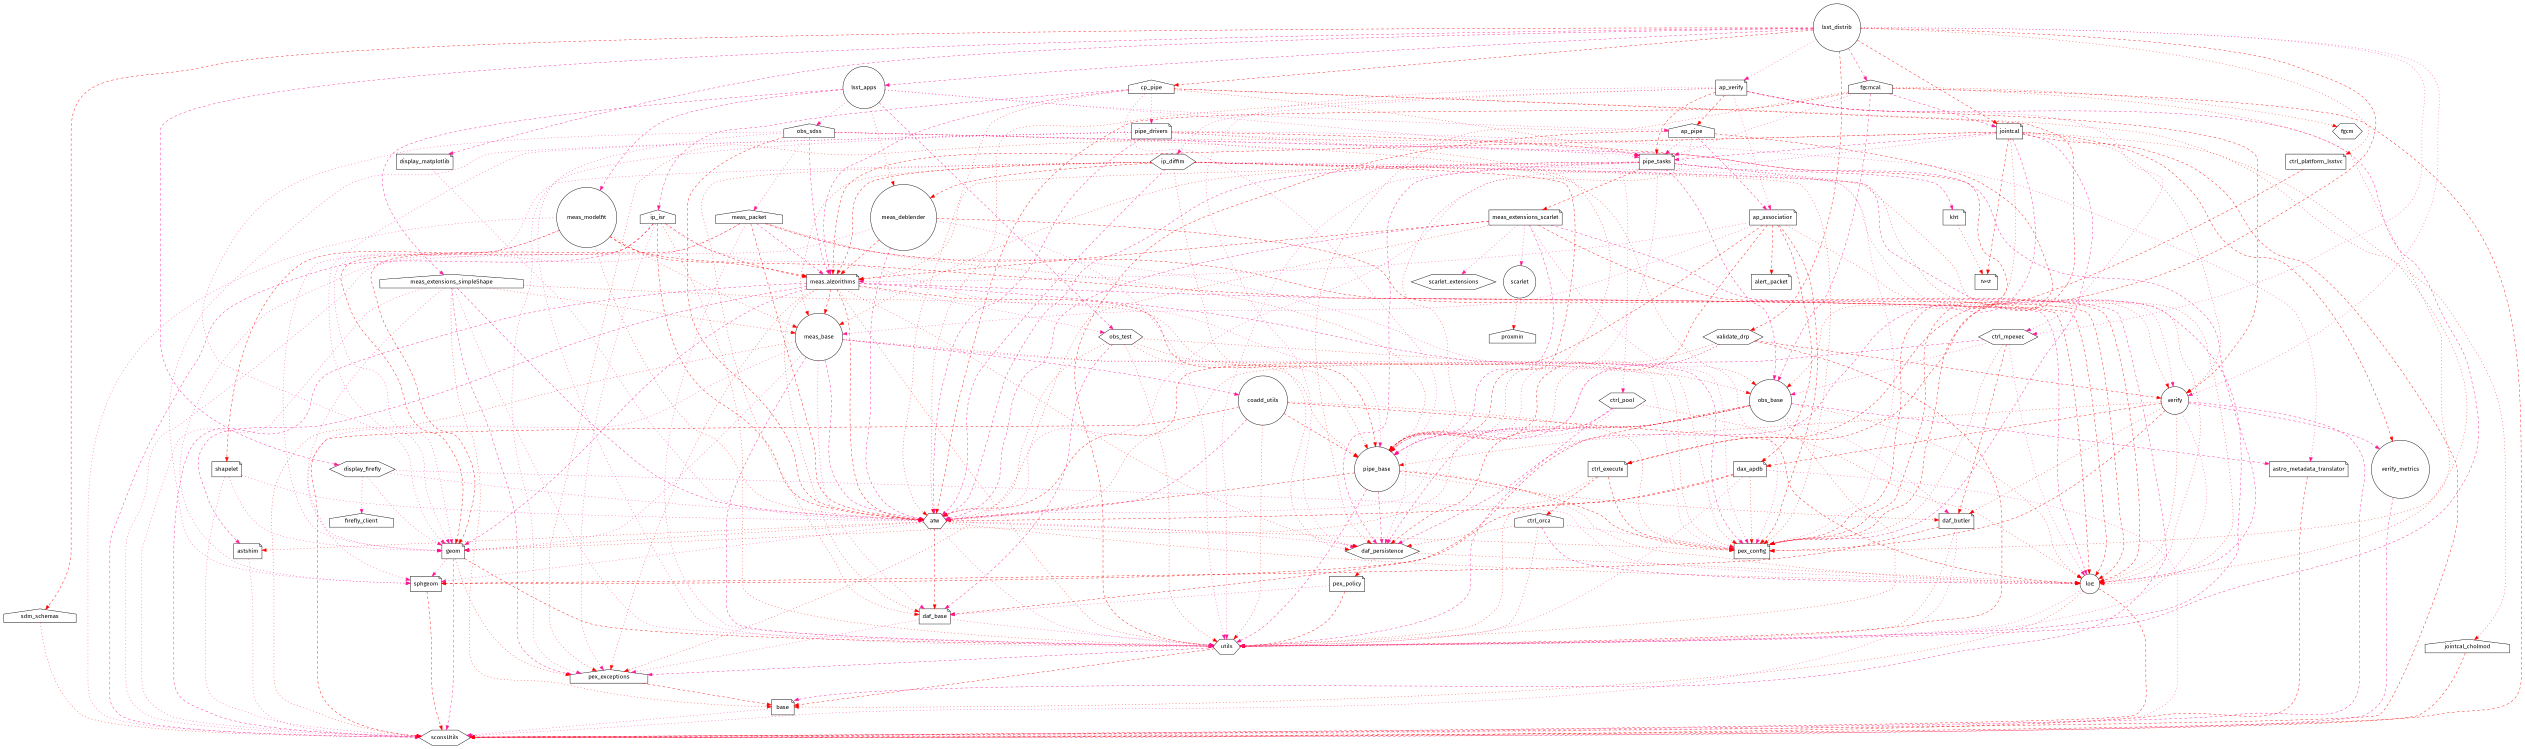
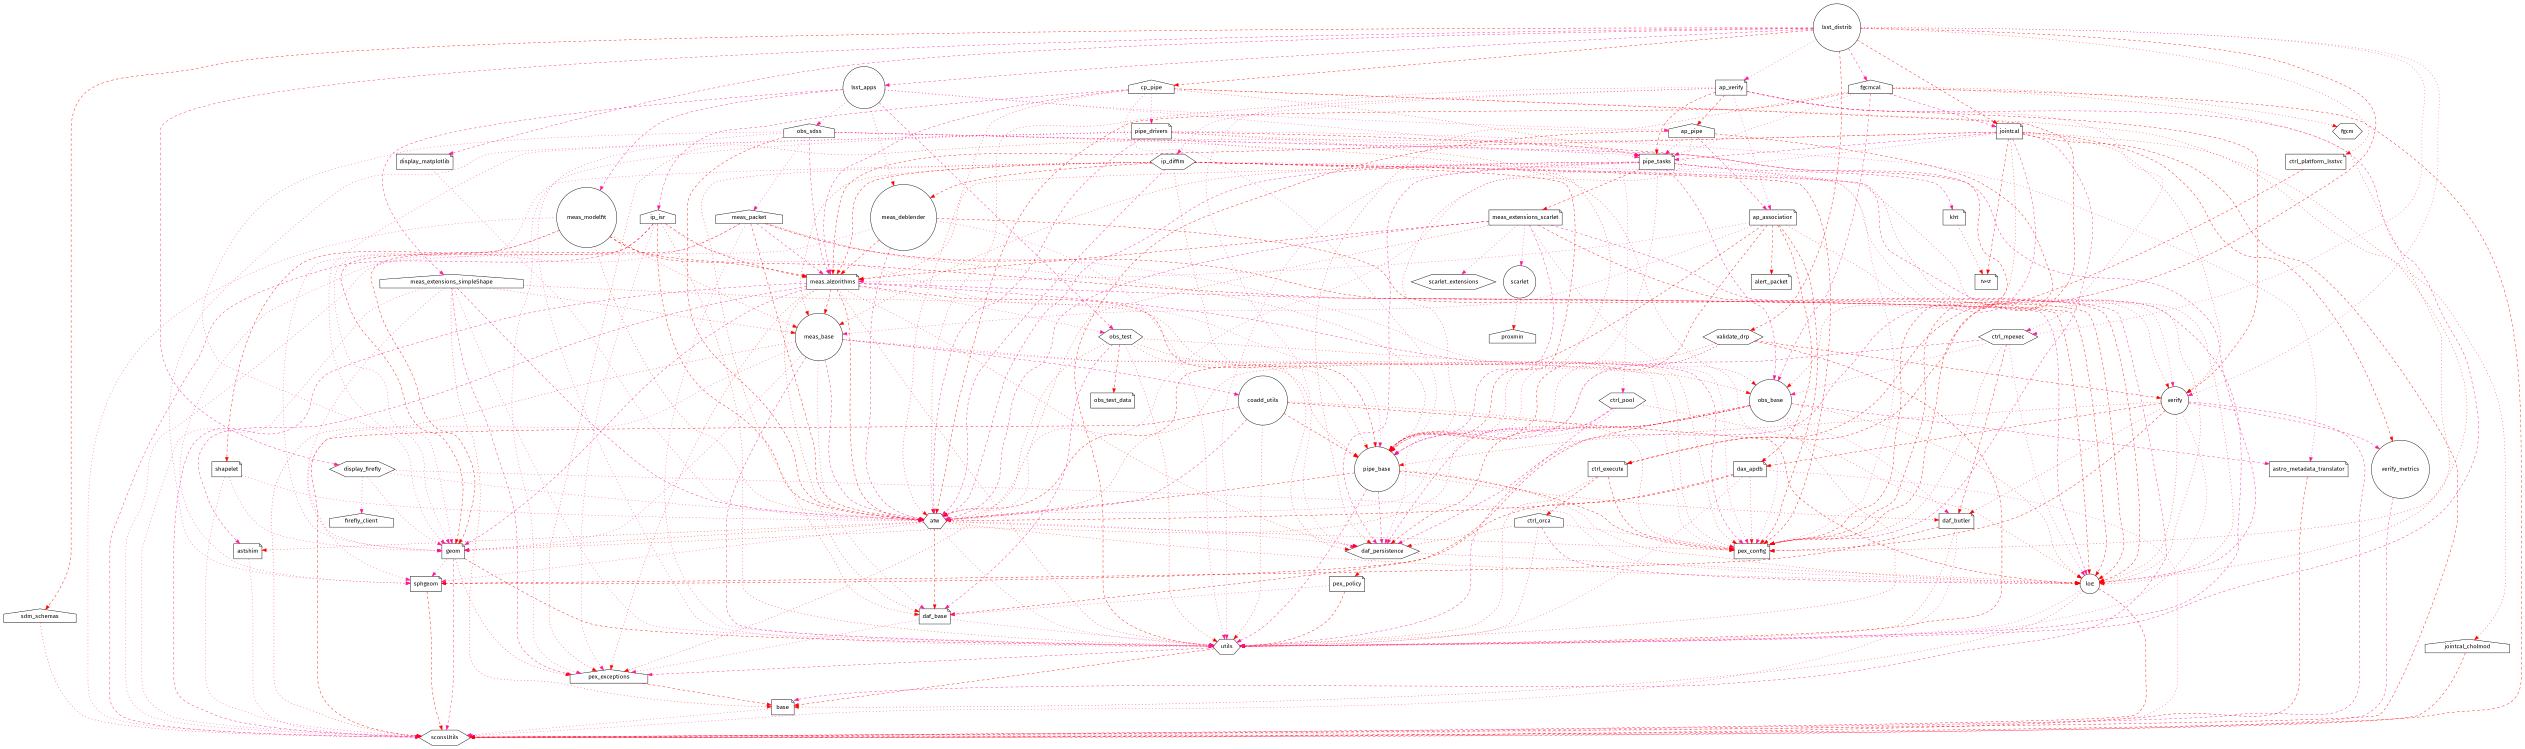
(1785, 182) -> (1785, 182)
none -> (1113, 401)
